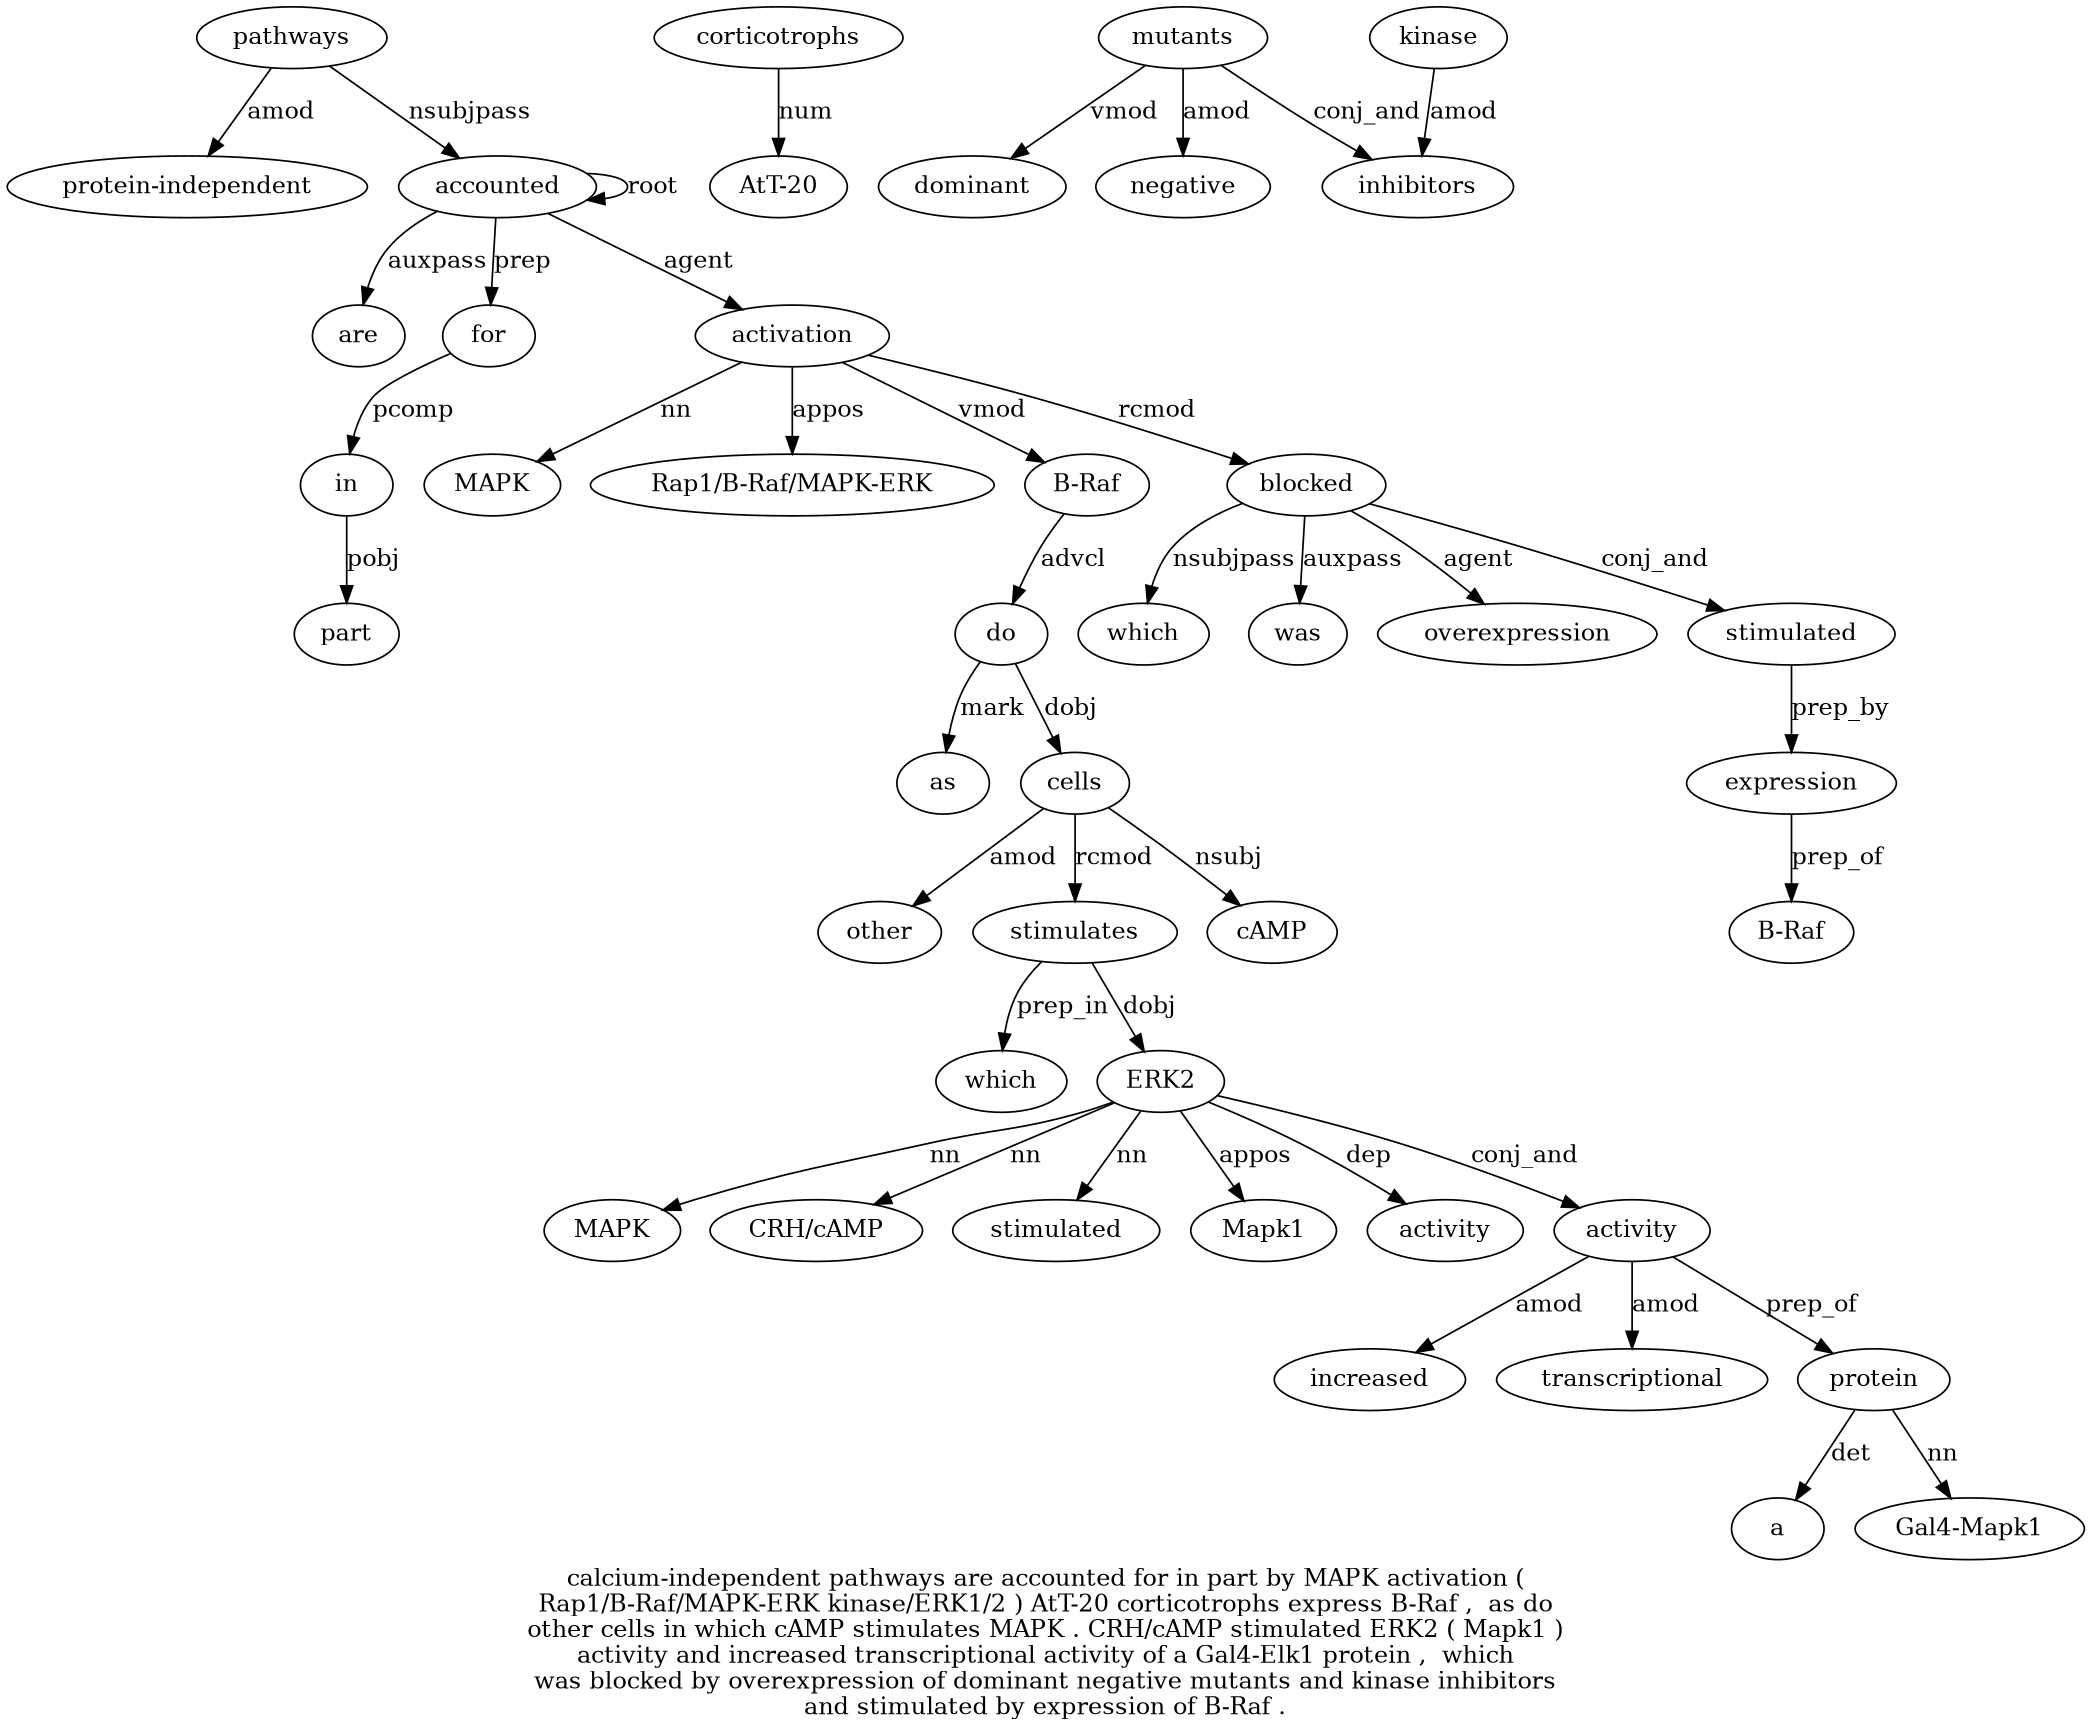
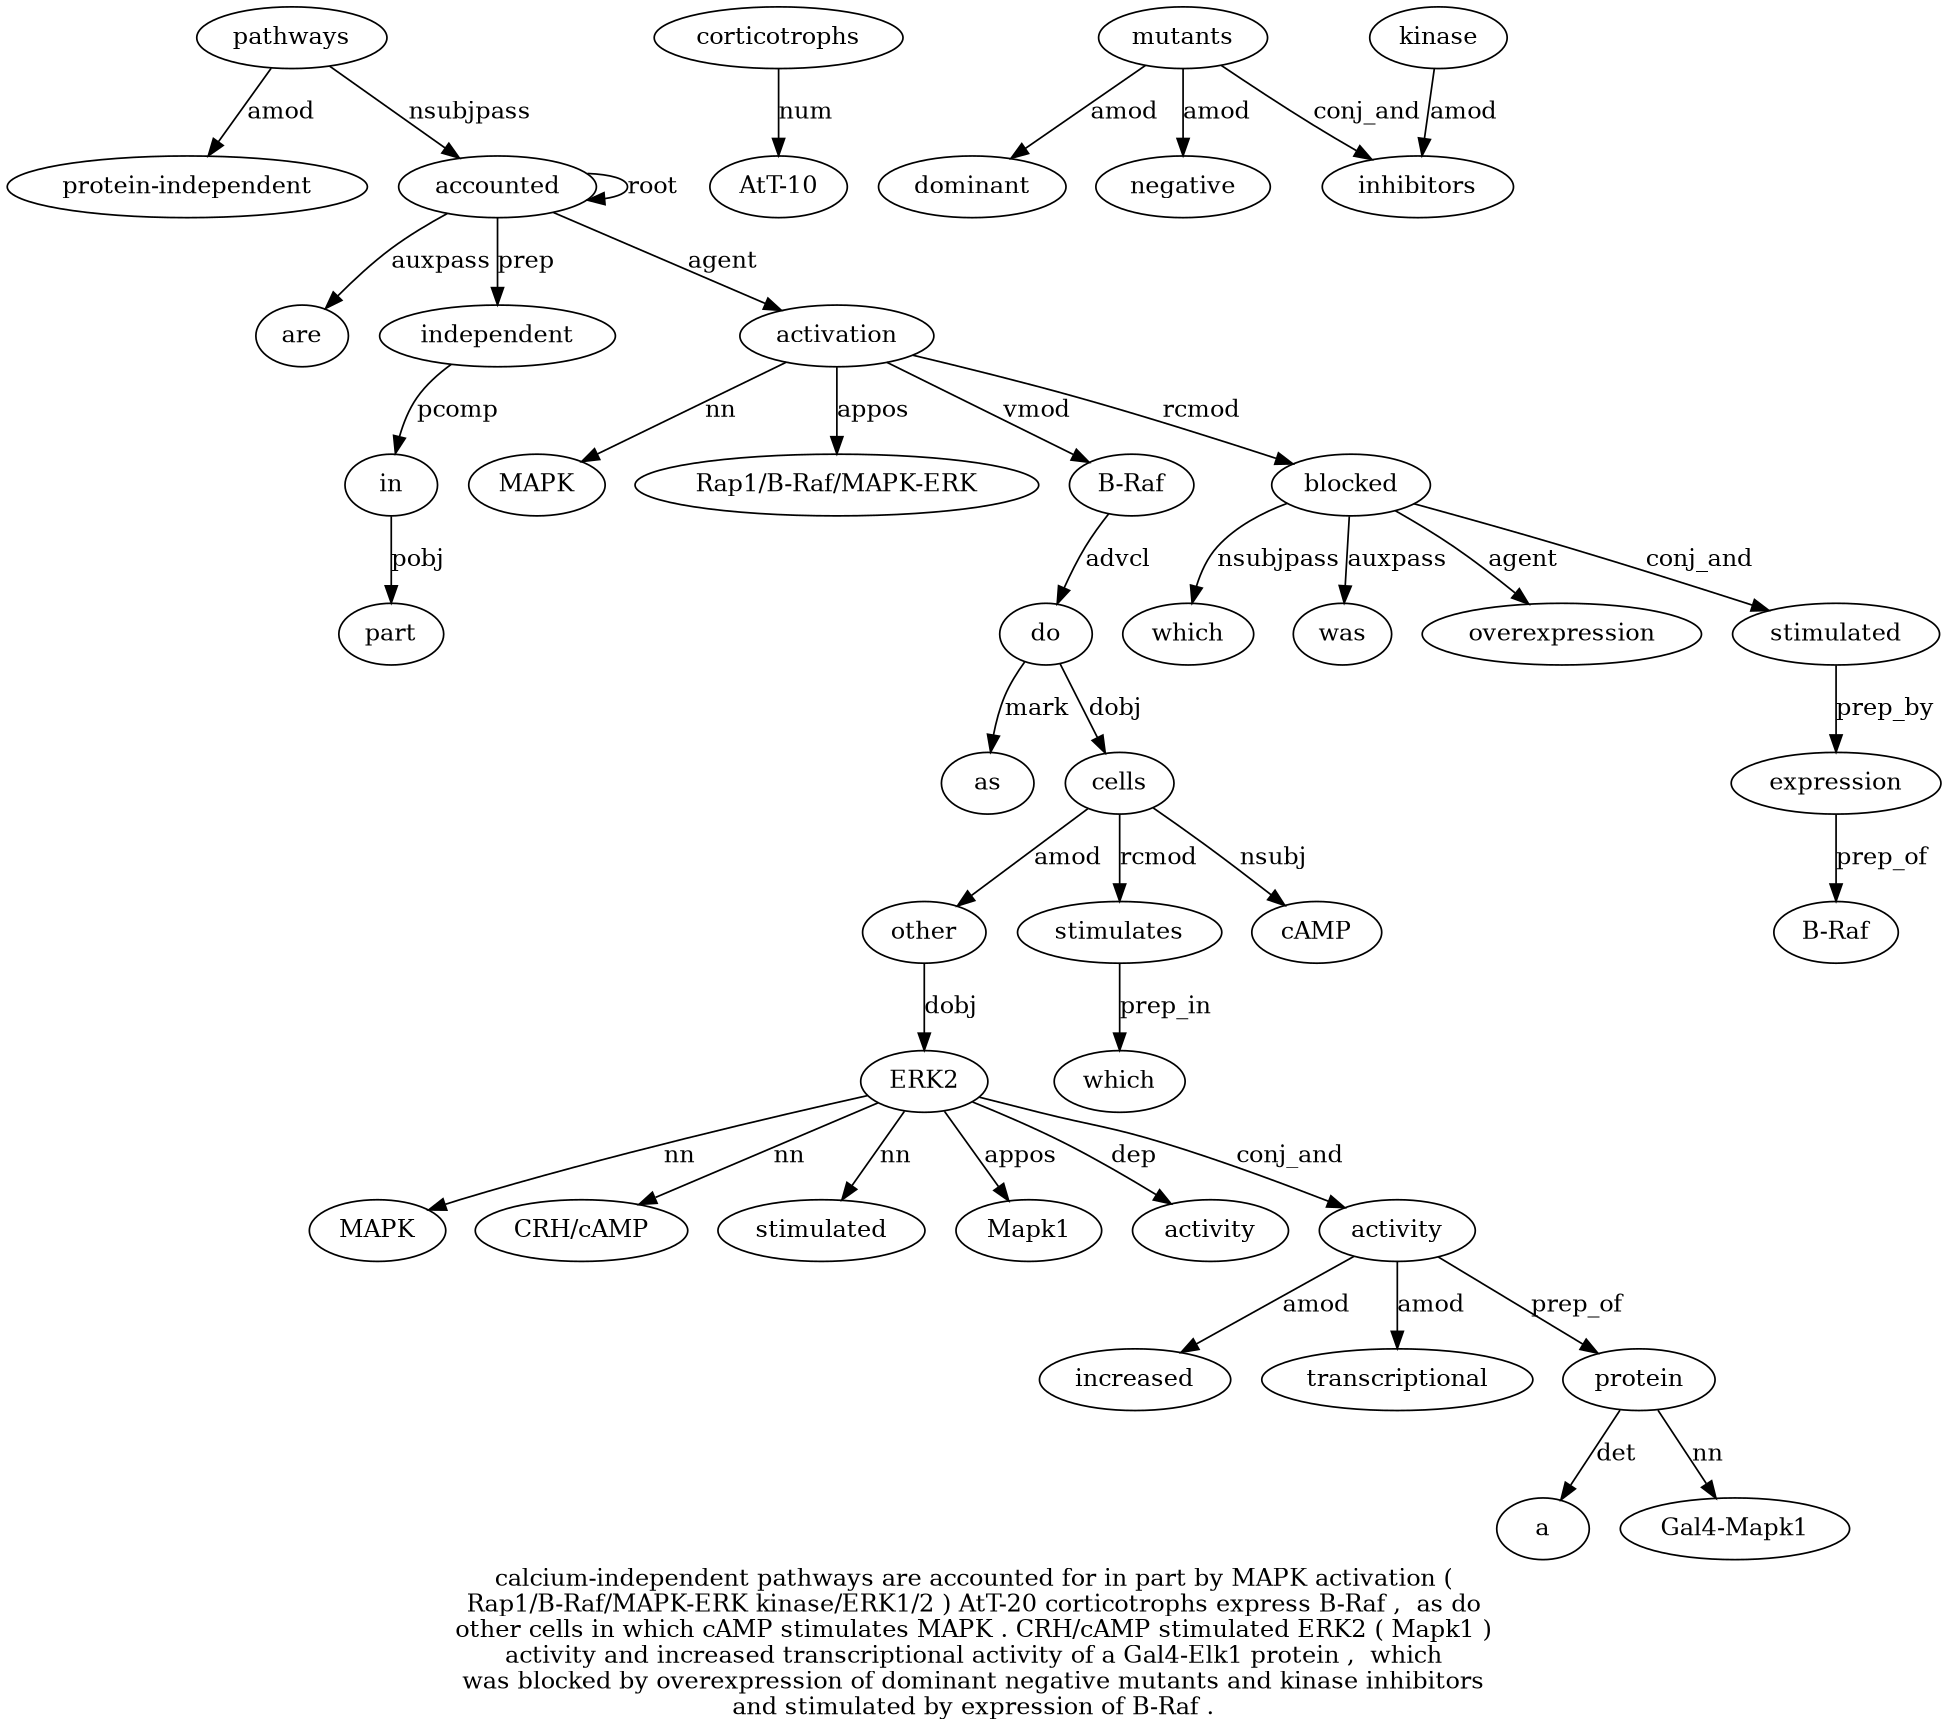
(1125, 112) -> (1125, 112)
(779, 187) -> (779, 187)
(489, 336) -> (498, 336)
(1114, 1000) -> (924, 998)
